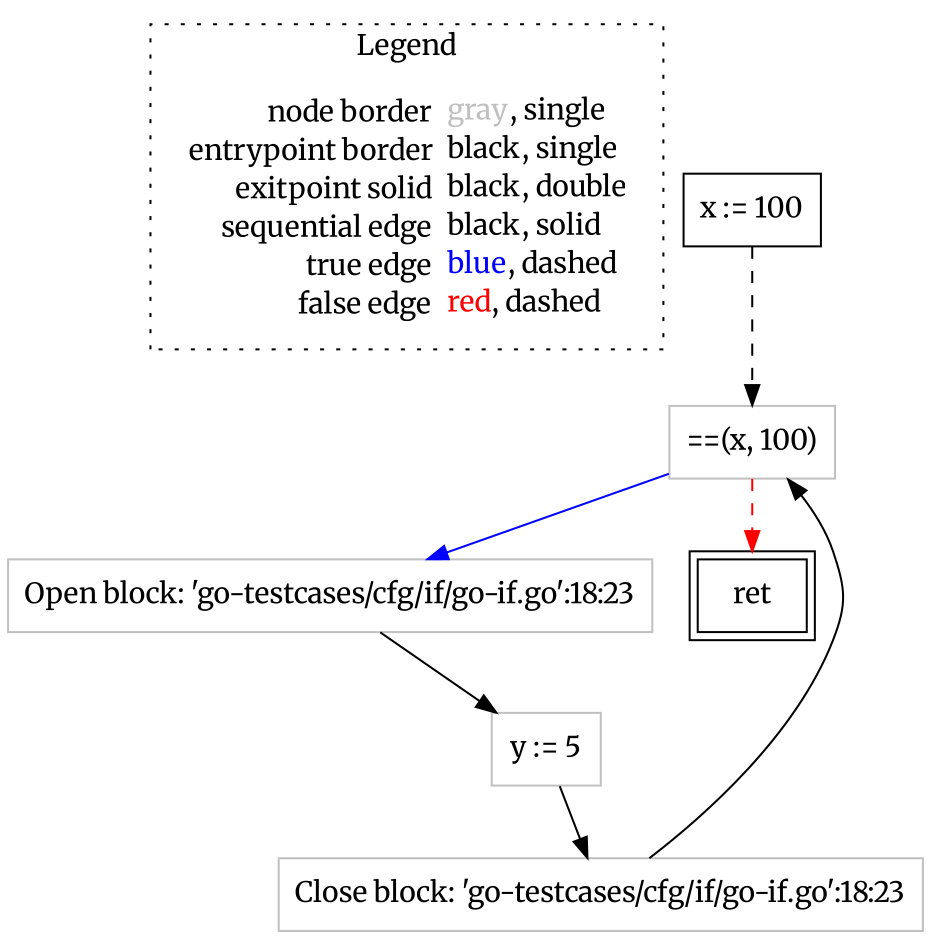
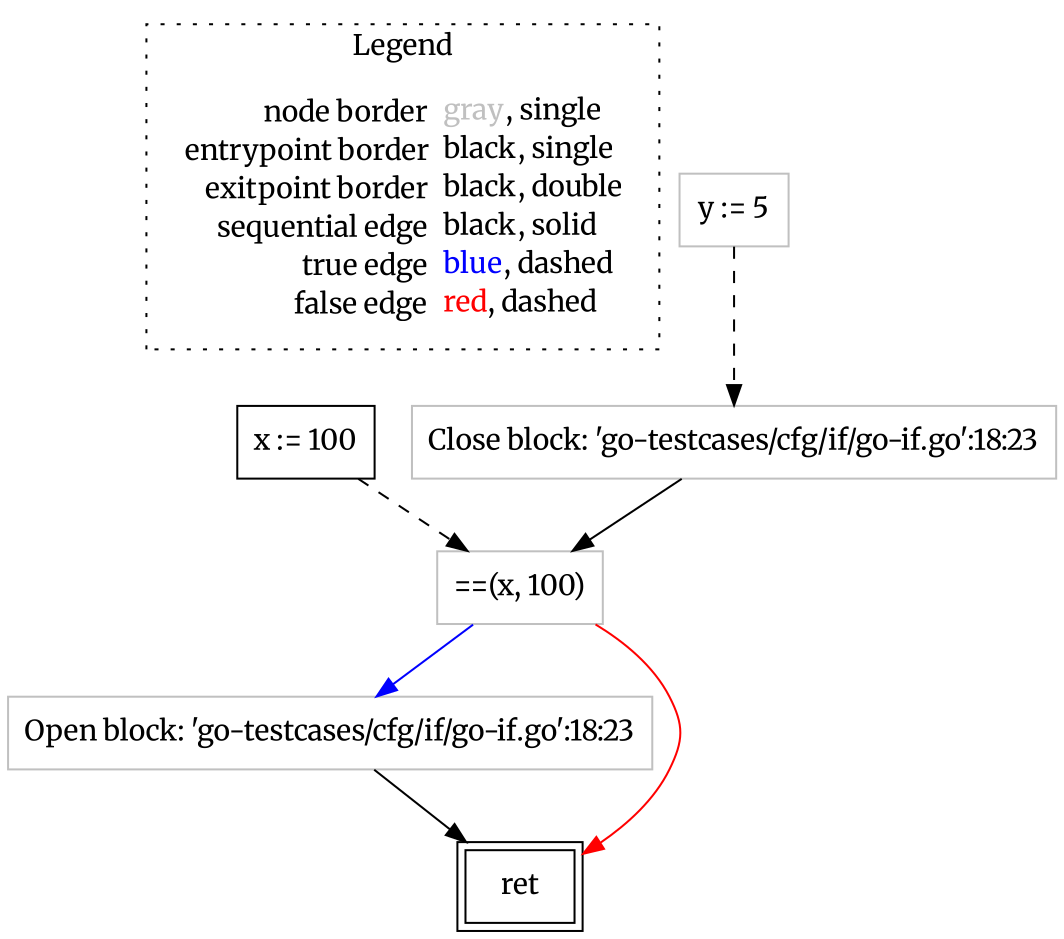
(337, 190) -> (320, 190)
(752, 505) -> (680, 731)
(430, 667) -> (412, 800)
(570, 813) -> (734, 316)
